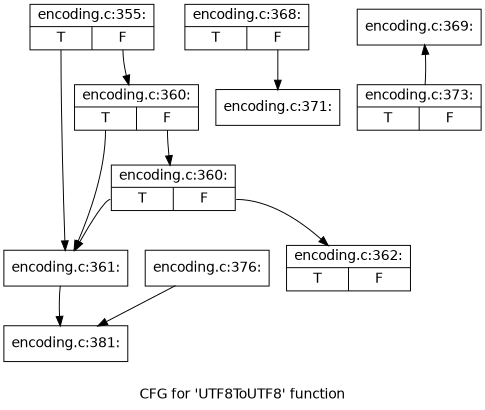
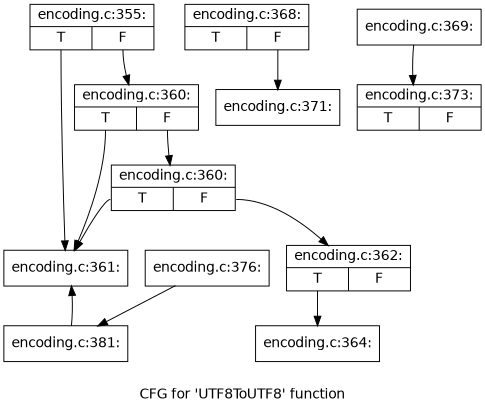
(426, 70) -> (413, 60)
(59, 301) -> (72, 311)
none -> (318, 344)
